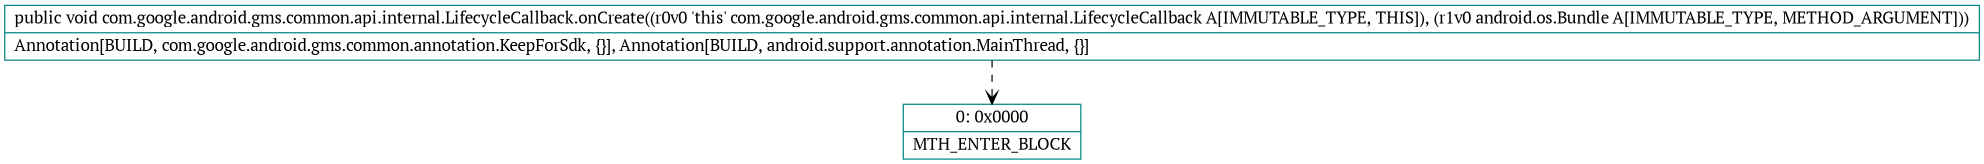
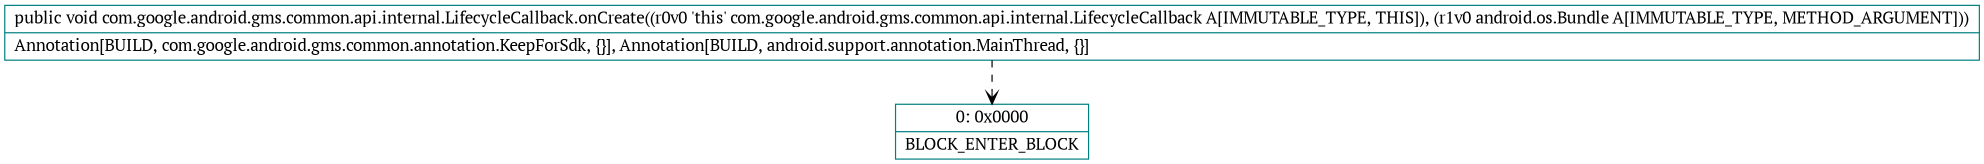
(992, 145) -> (992, 145)
